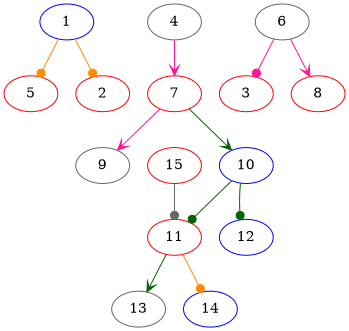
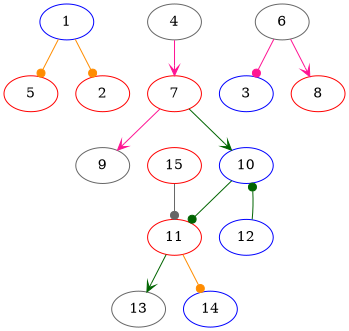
(246, 94) -> (246, 94)
(240, 197) -> (253, 205)
